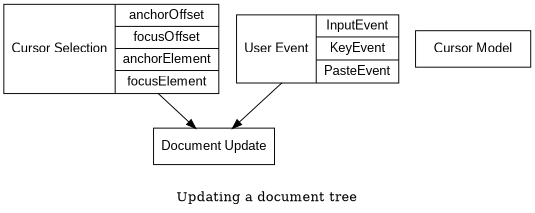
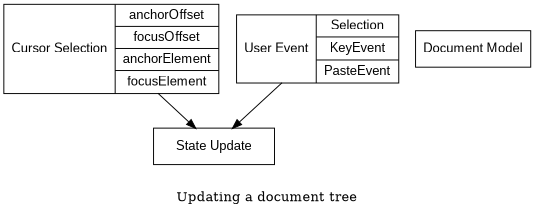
(357, 25) -> (357, 25)
(473, 49) -> (473, 49)
(214, 146) -> (214, 146)
